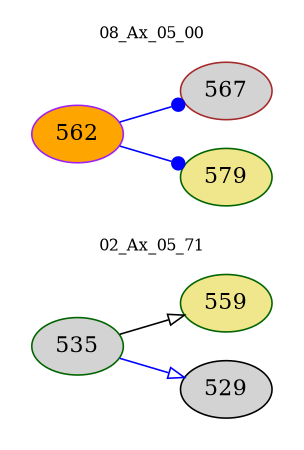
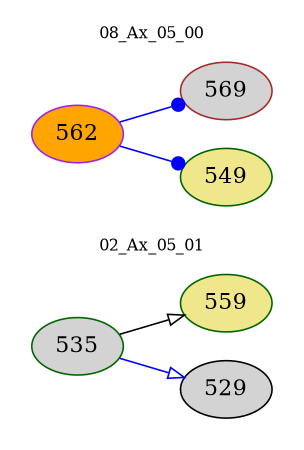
(226, 91) -> (226, 91)
(226, 177) -> (226, 177)
(152, 247) -> (152, 247)
